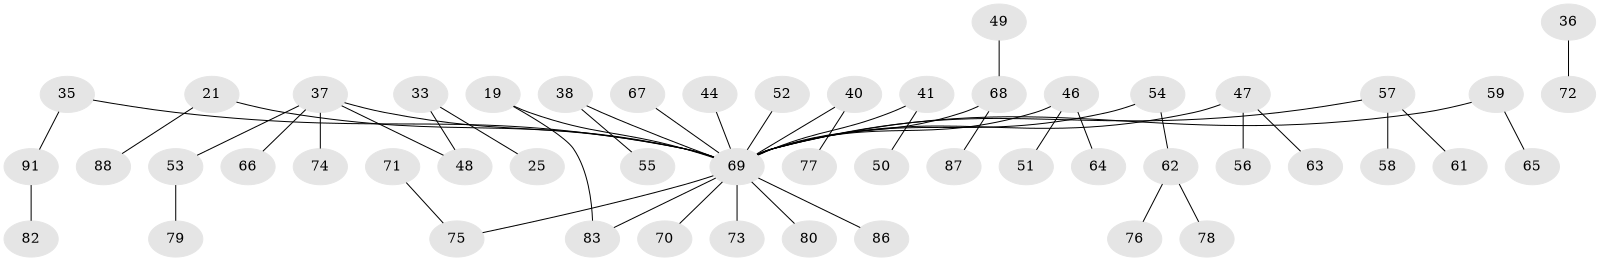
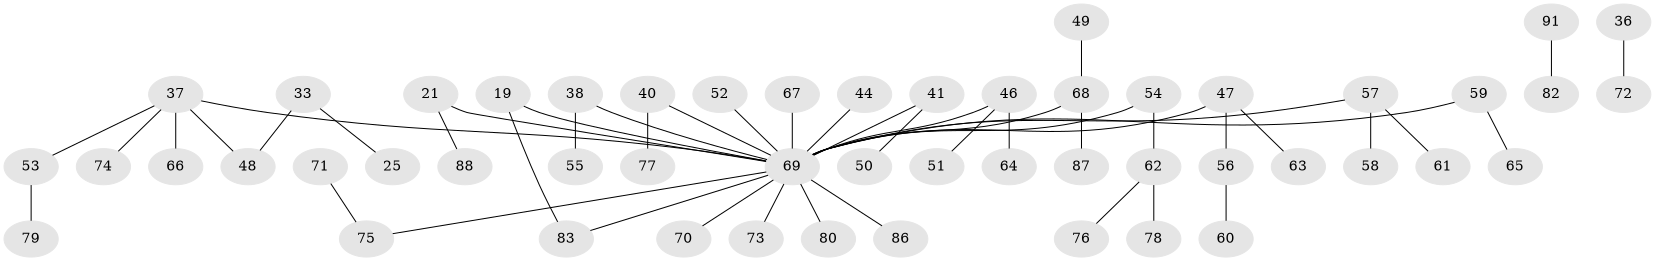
(67, 94) -> none
none -> (1226, 239)
